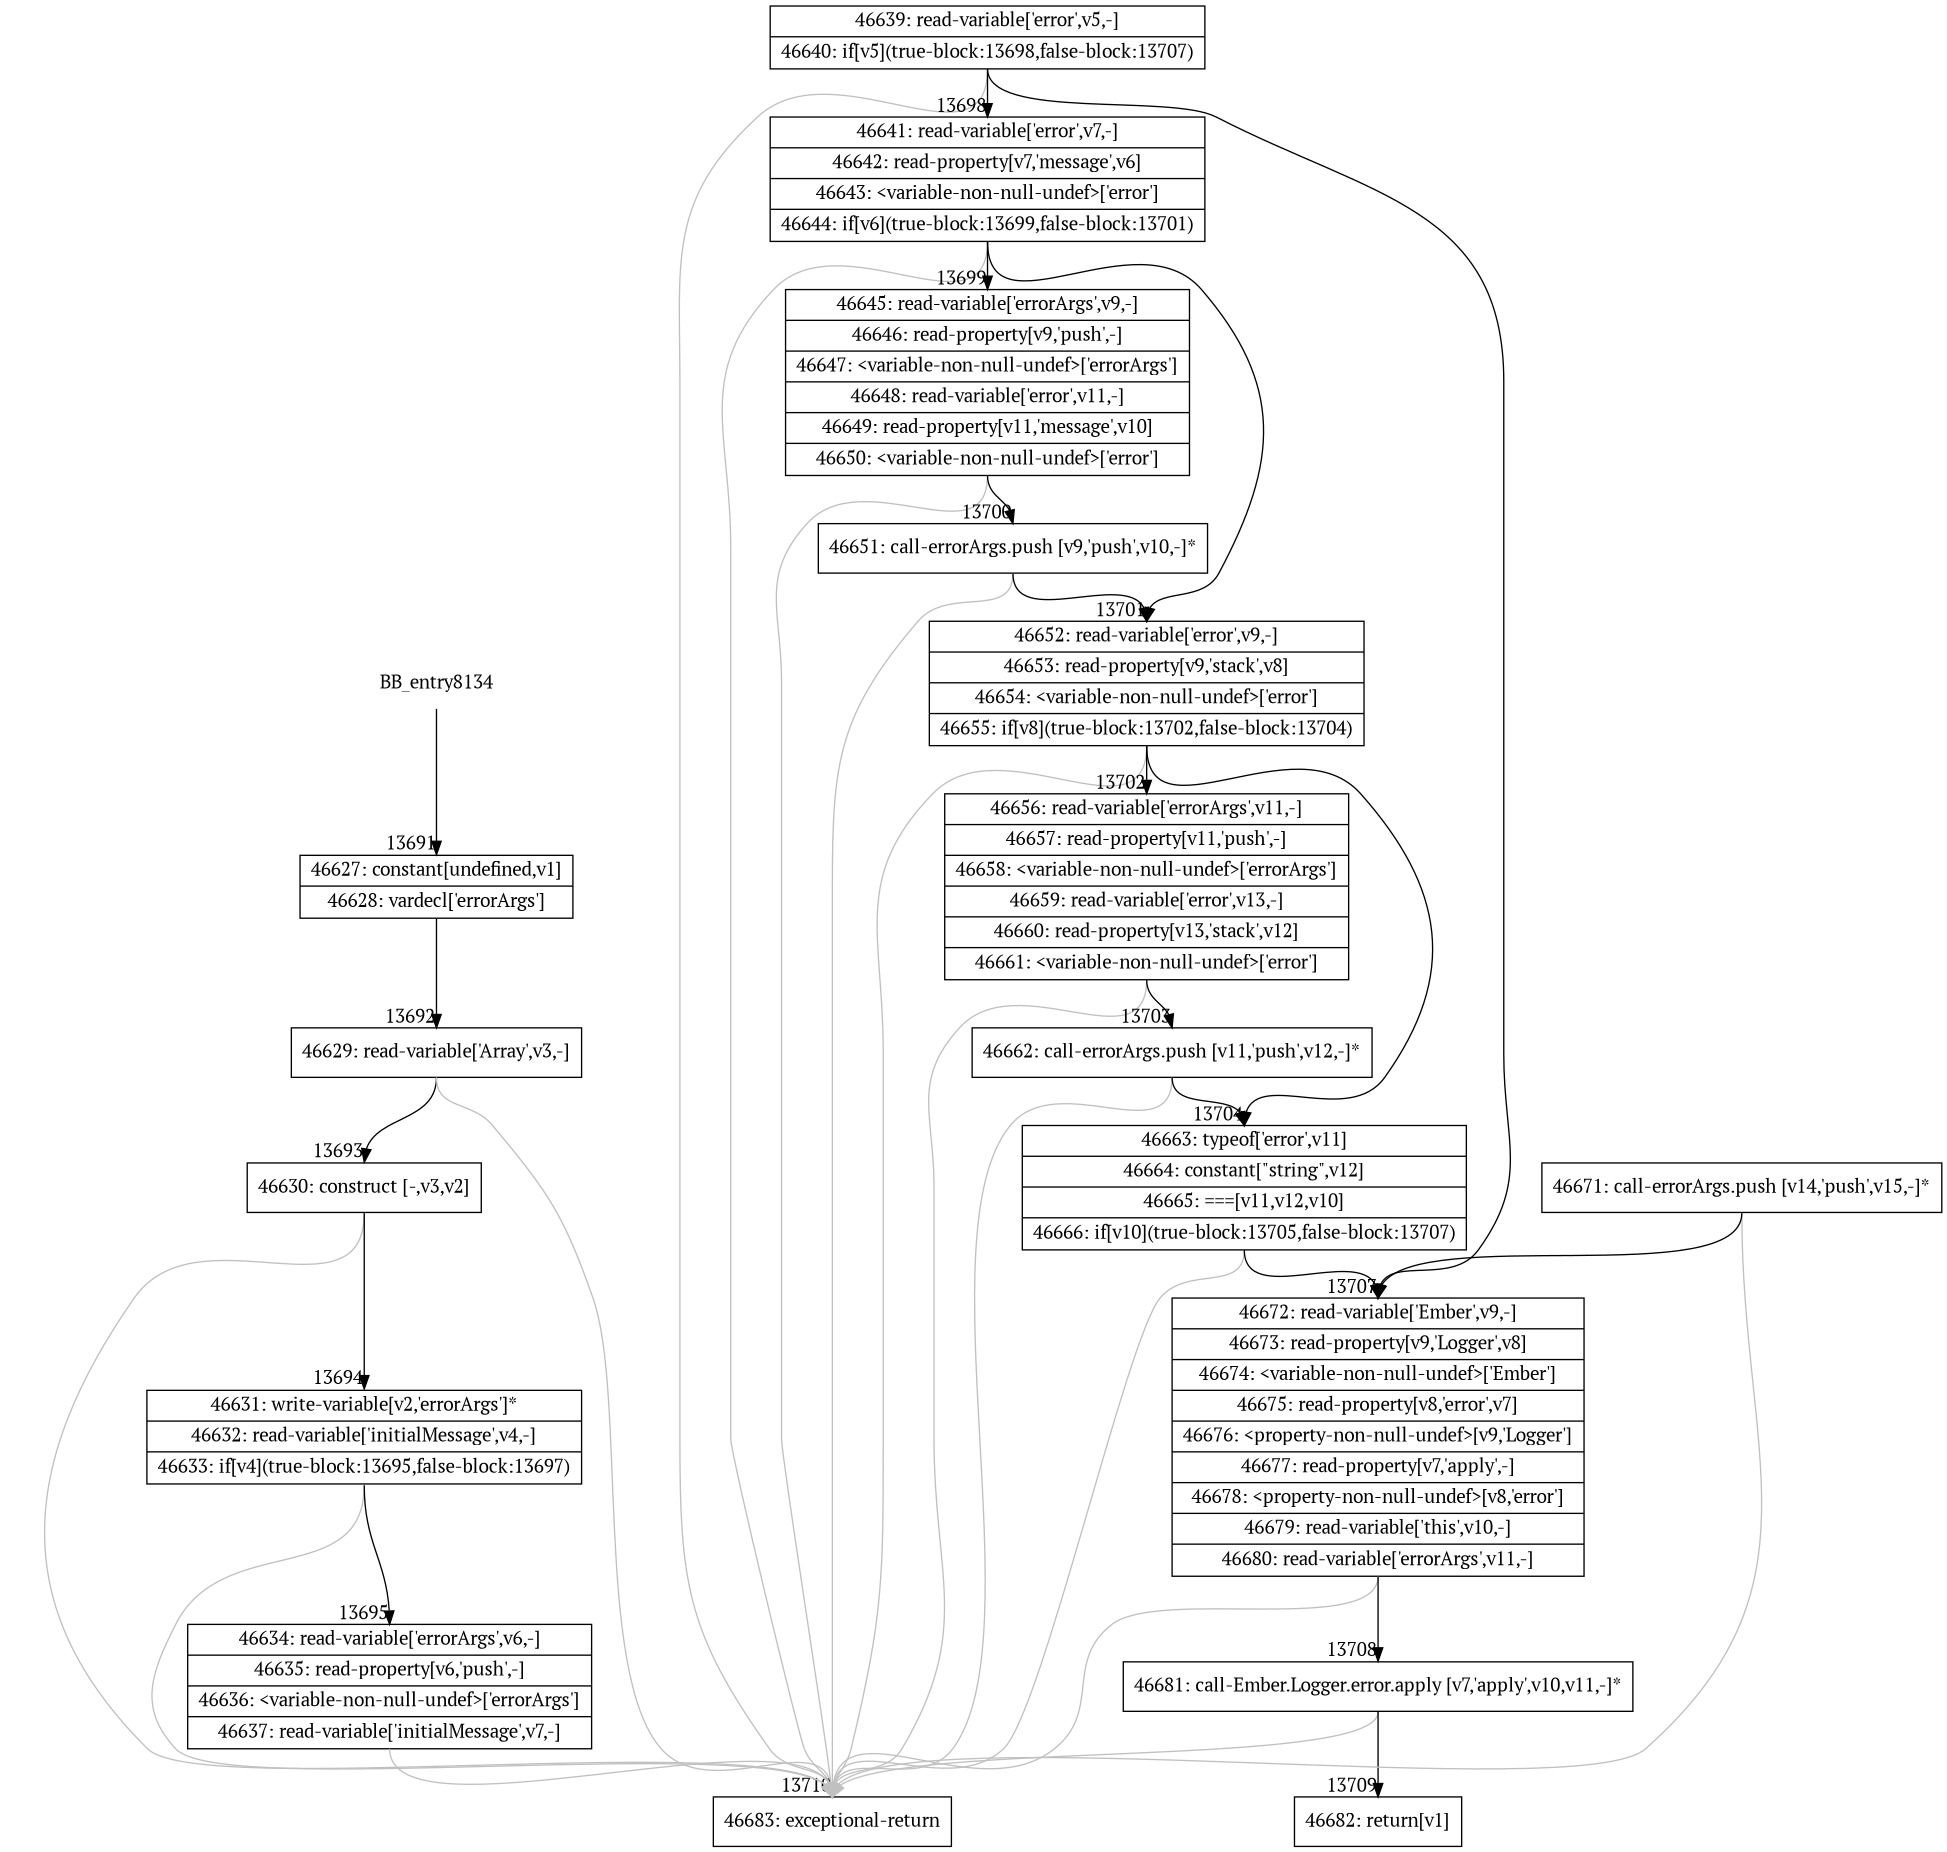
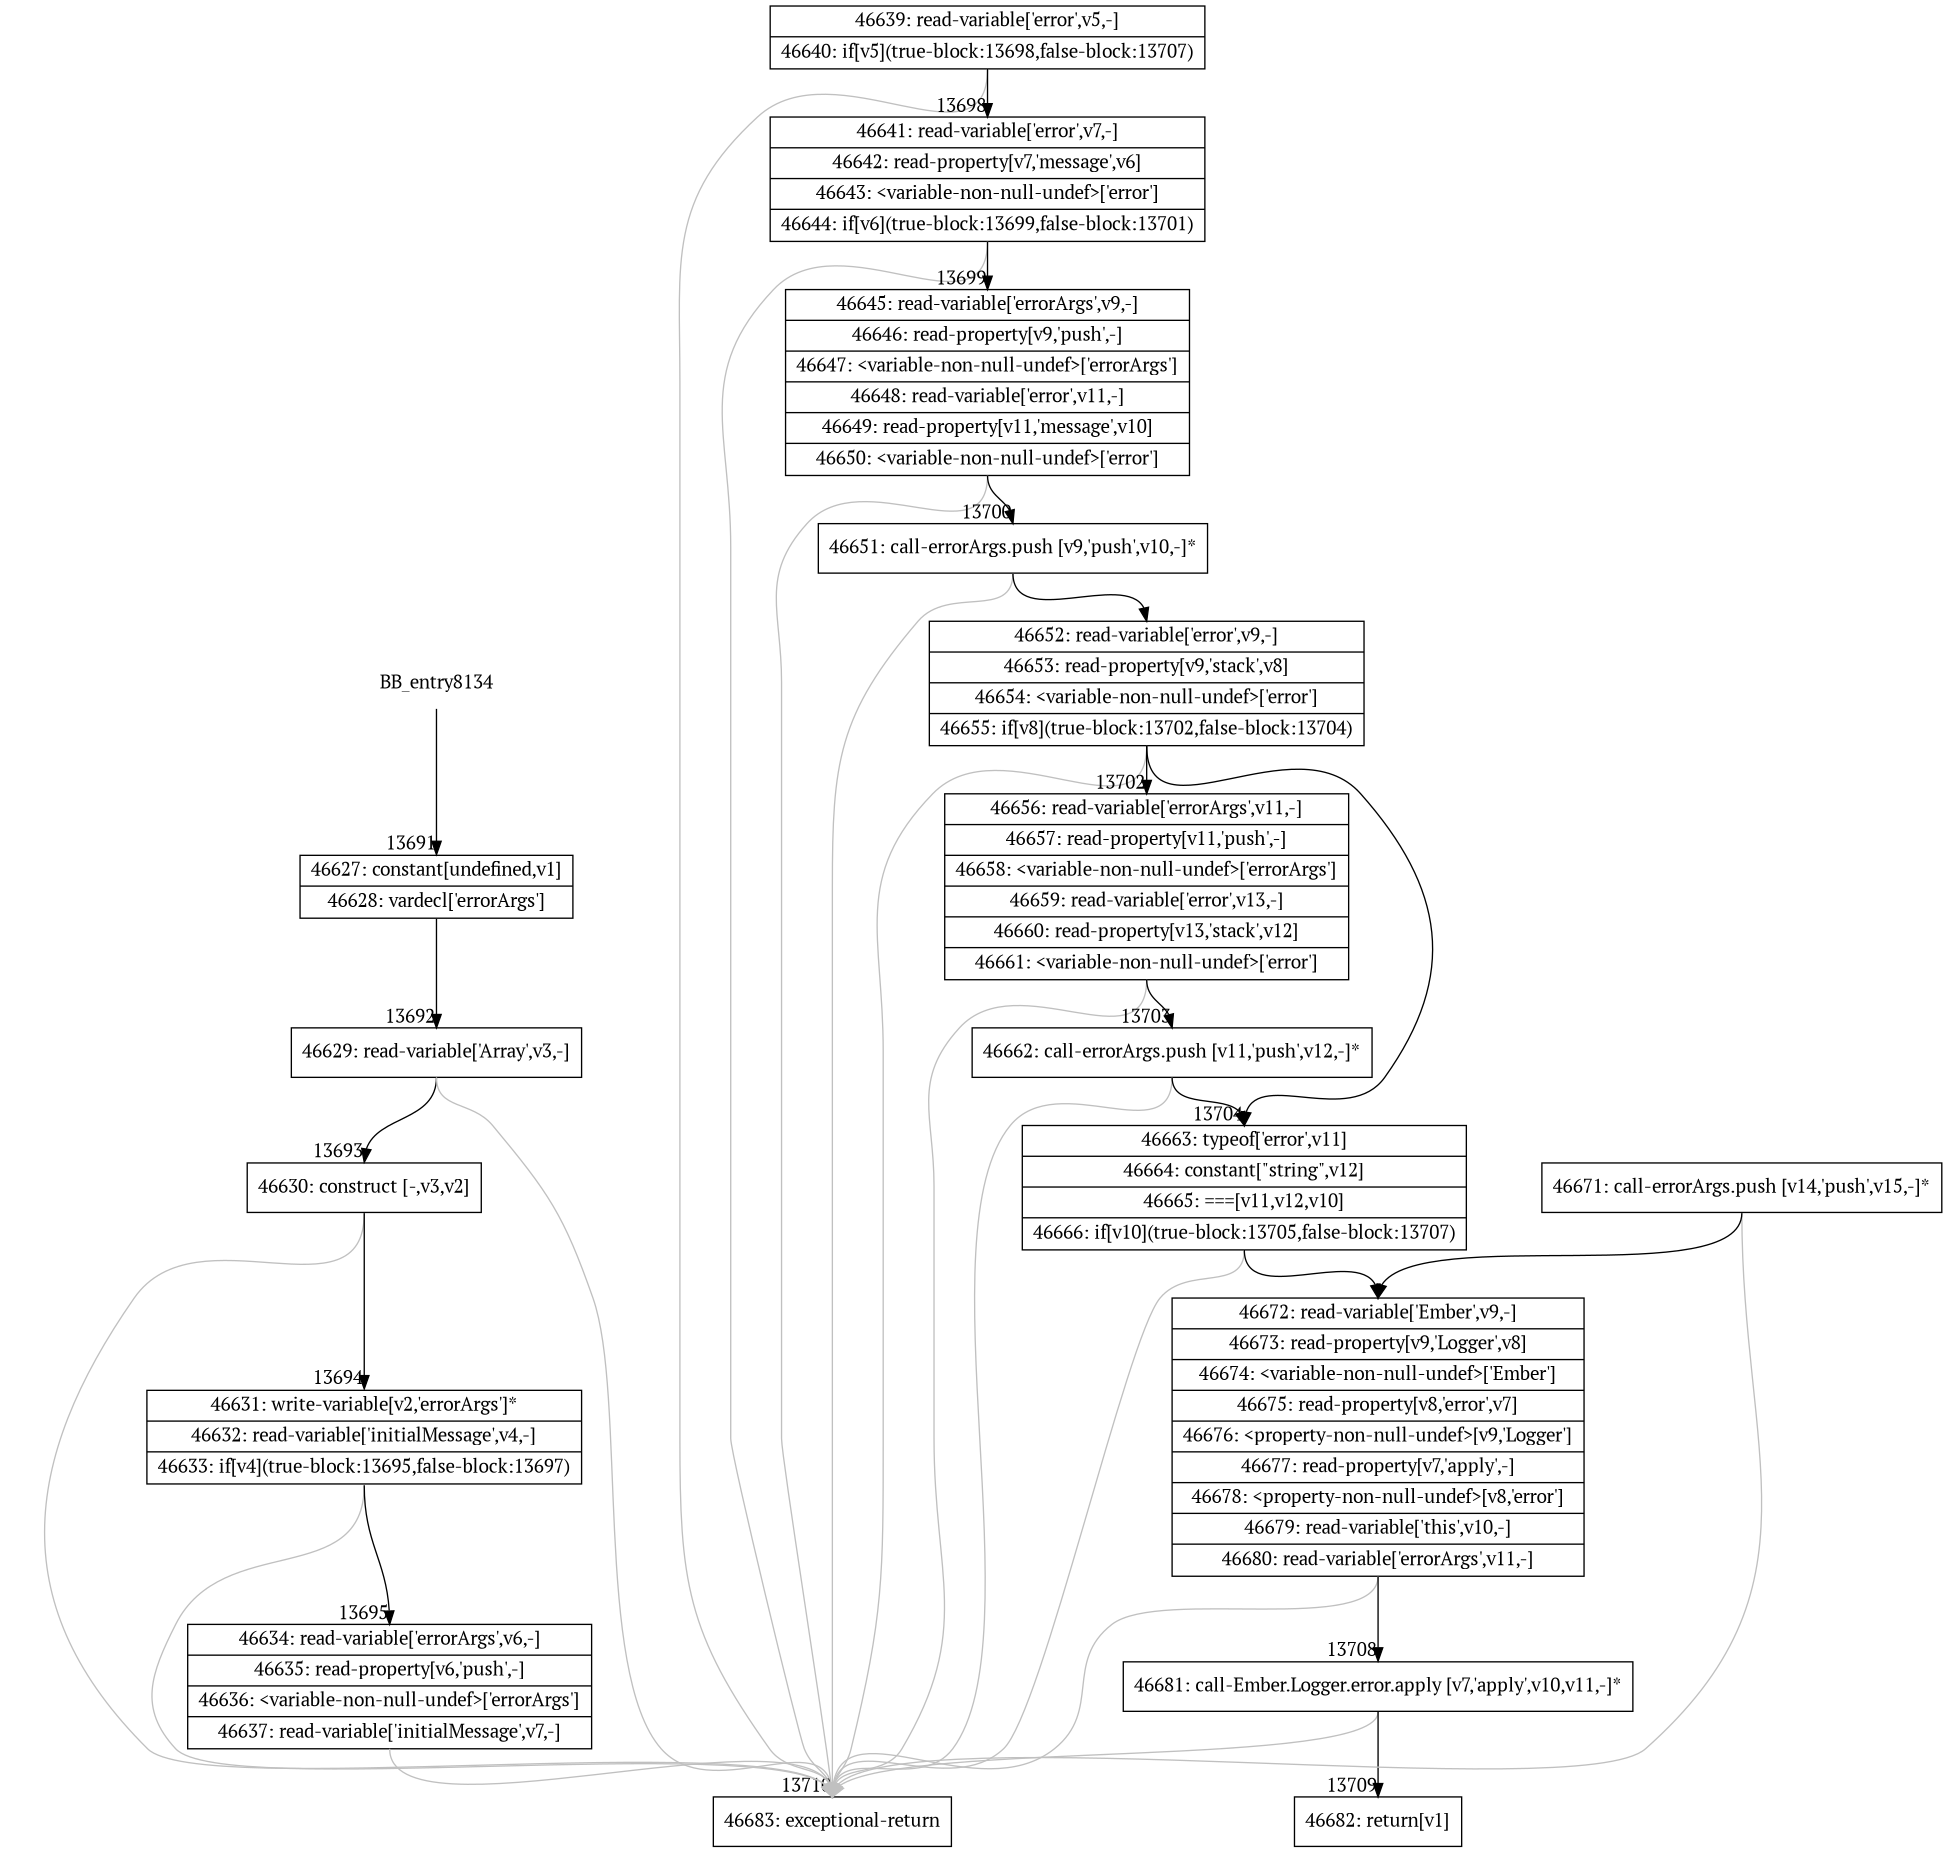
(1241, 348) -> none
(1504, 542) -> none
